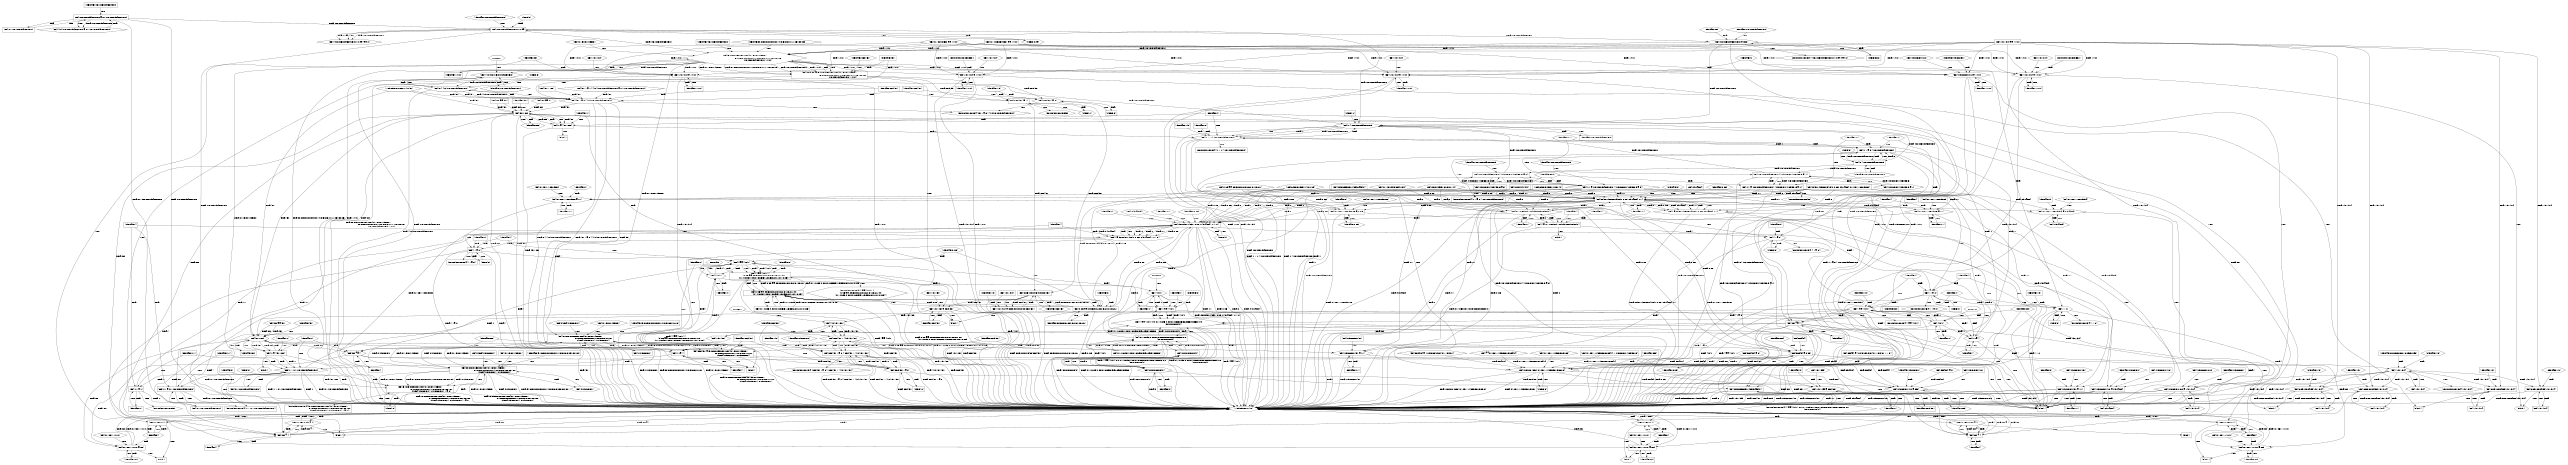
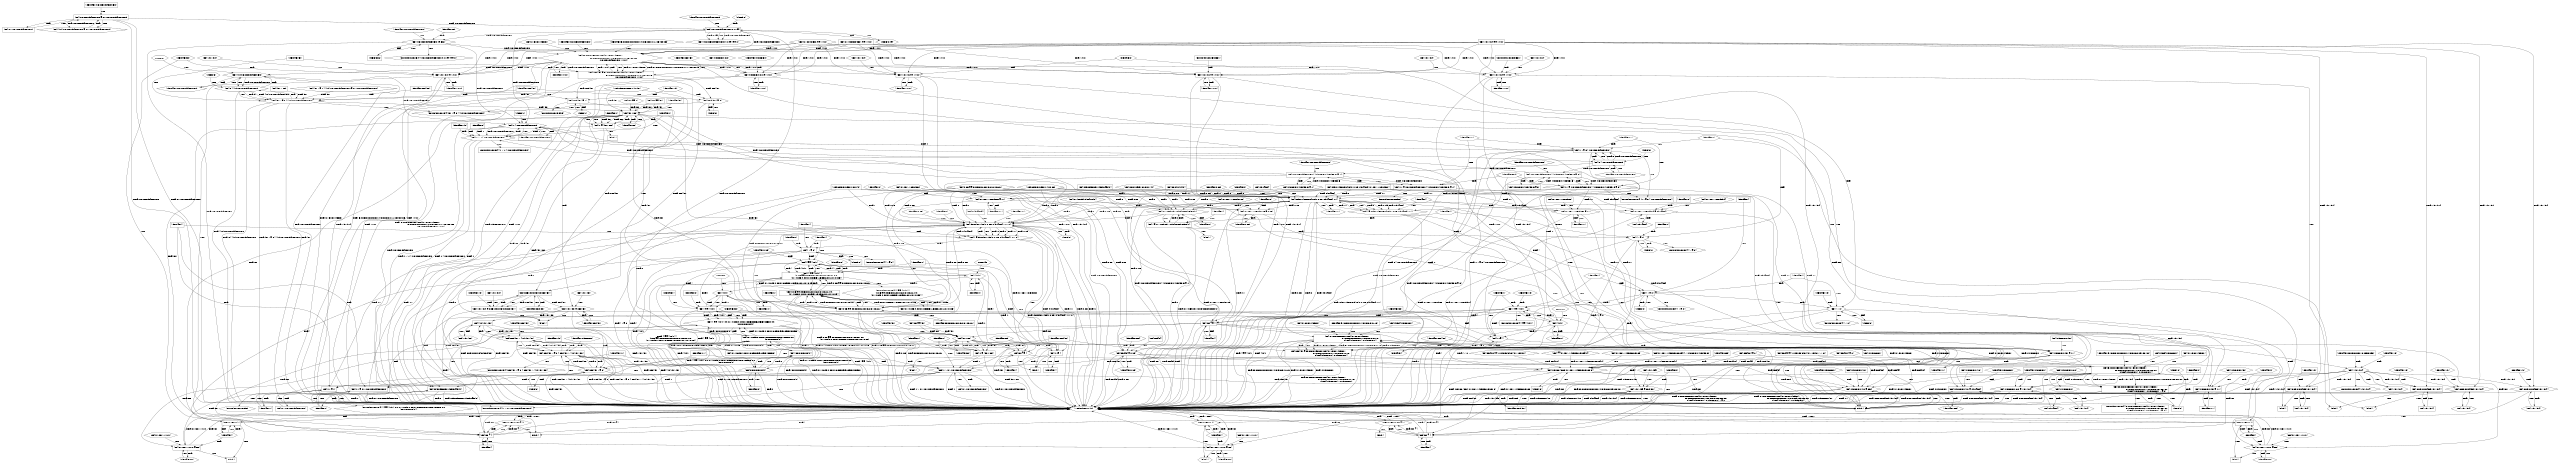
(497, 75) -> (247, 75)
(1501, 191) -> none
(1135, 212) -> (976, 212)
(738, 309) -> none
(1801, 353) -> (1126, 353)
none -> (1666, 366)
(325, 401) -> (651, 241)
